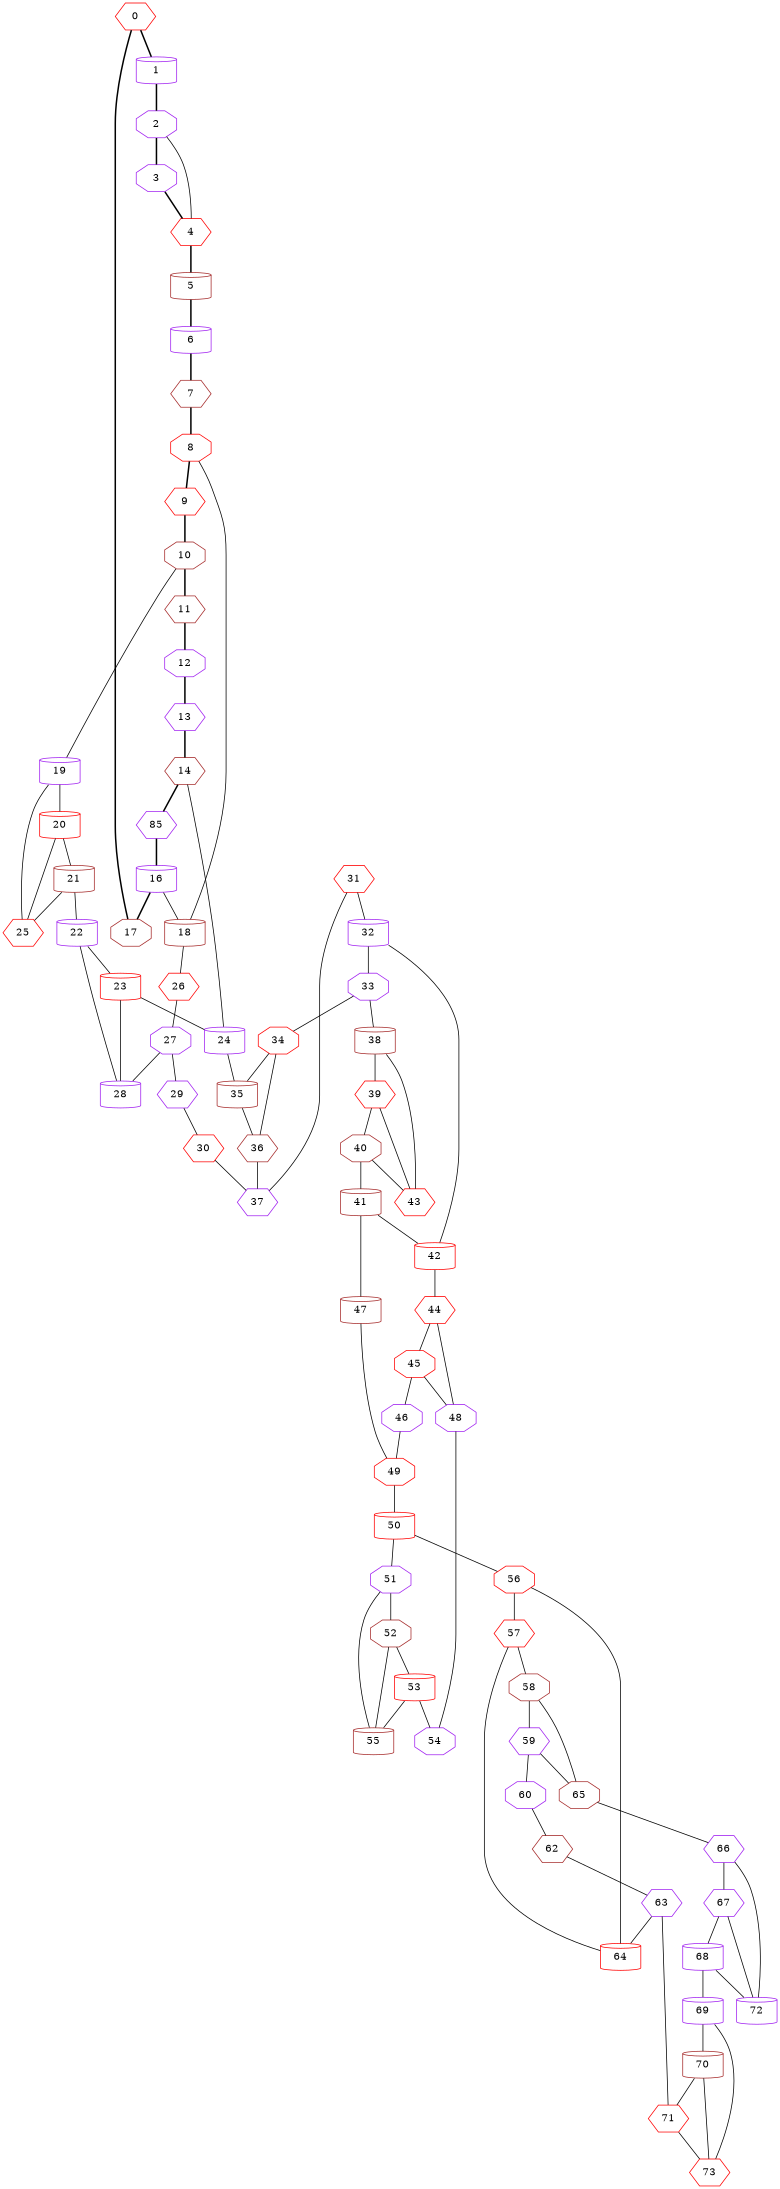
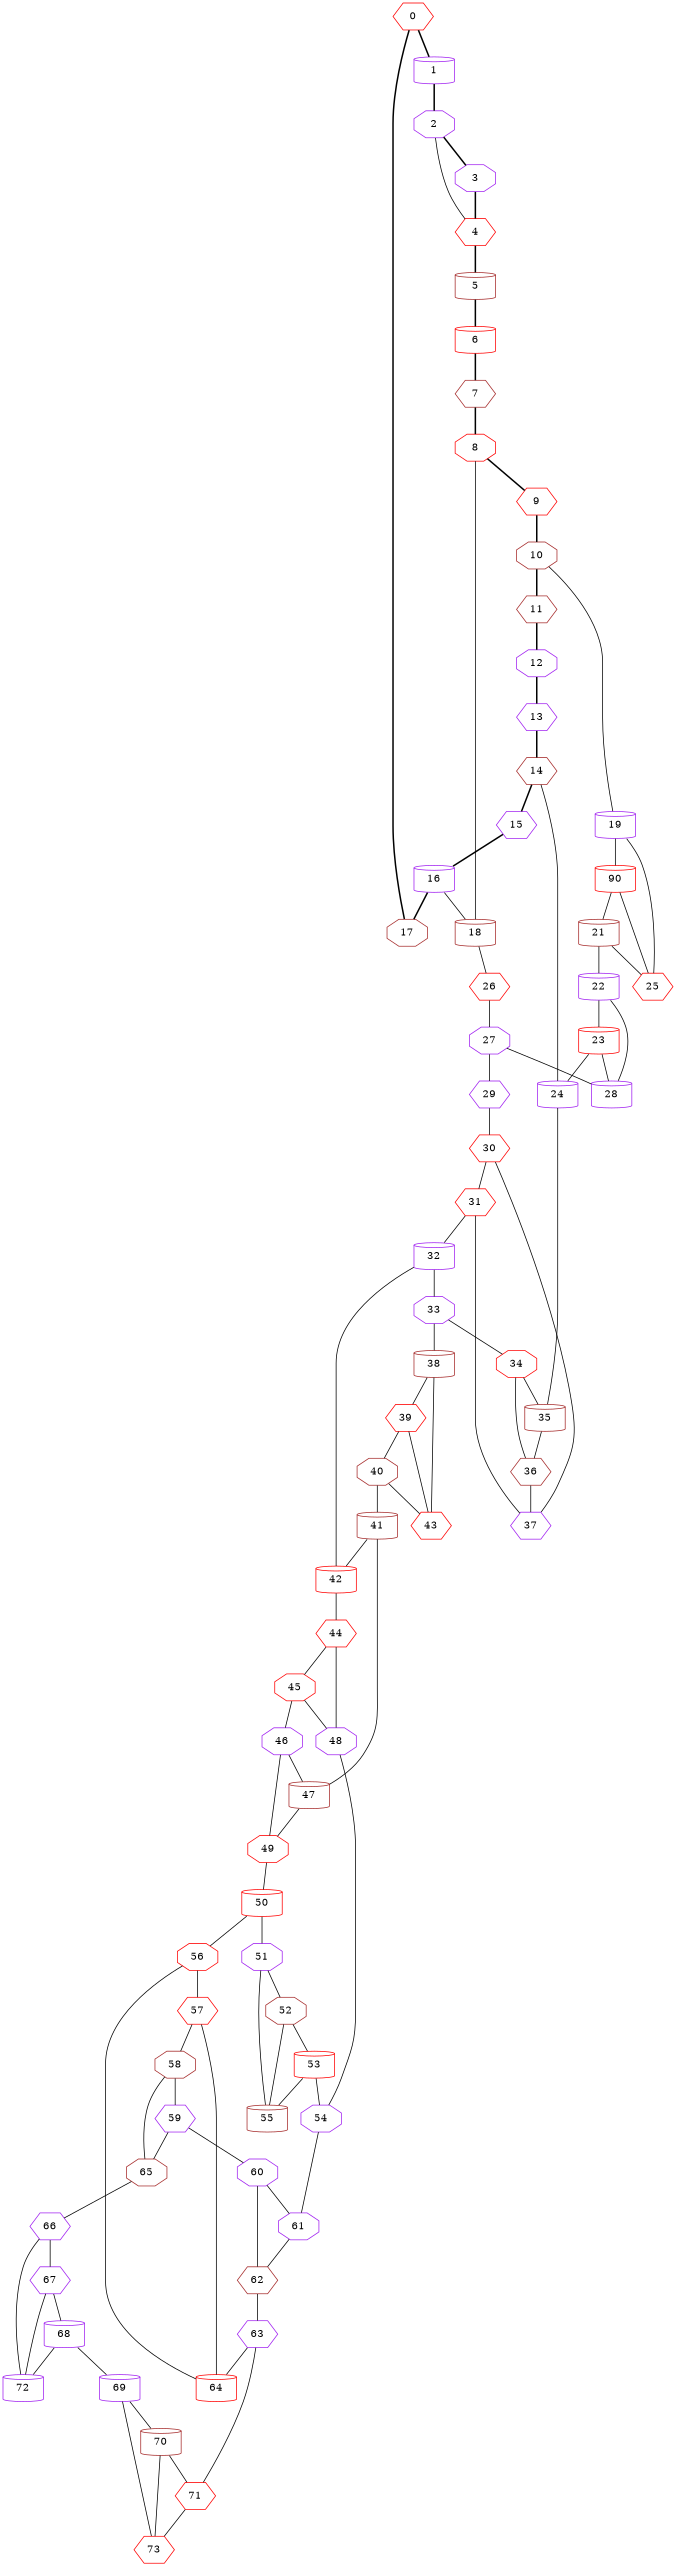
(191, 340) -> (475, 340)
(60, 825) -> (615, 879)
(156, 825) -> (517, 825)
none -> (482, 1175)
none -> (296, 1768)
none -> (299, 2226)
